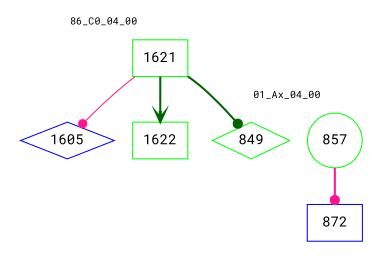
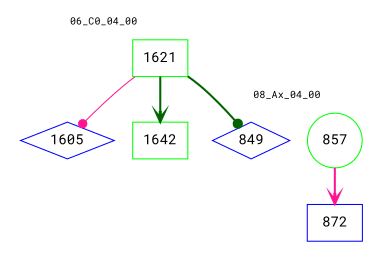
(104, 22) -> (104, 22)
(287, 95) -> (287, 95)
(160, 141) -> (160, 141)
(251, 141) -> (251, 141)
(335, 182) -> (335, 181)
